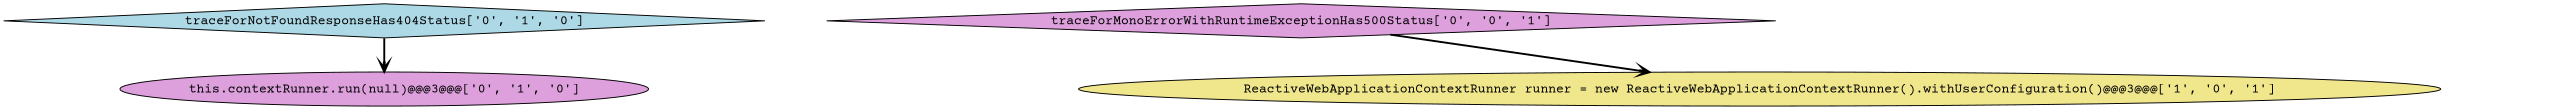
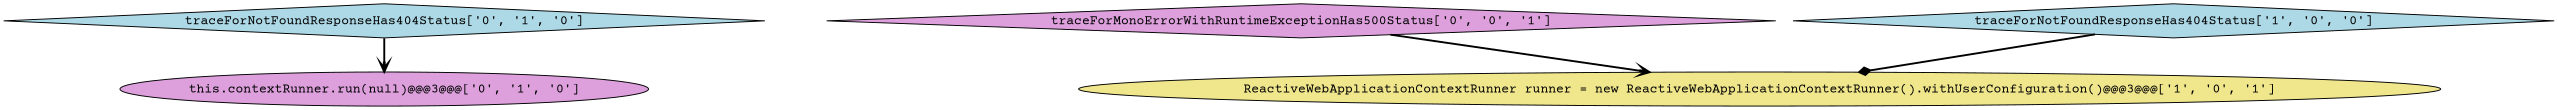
none -> (2174, 21)
